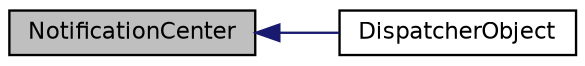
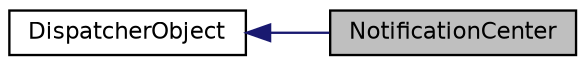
(310, 33) -> (300, 33)
